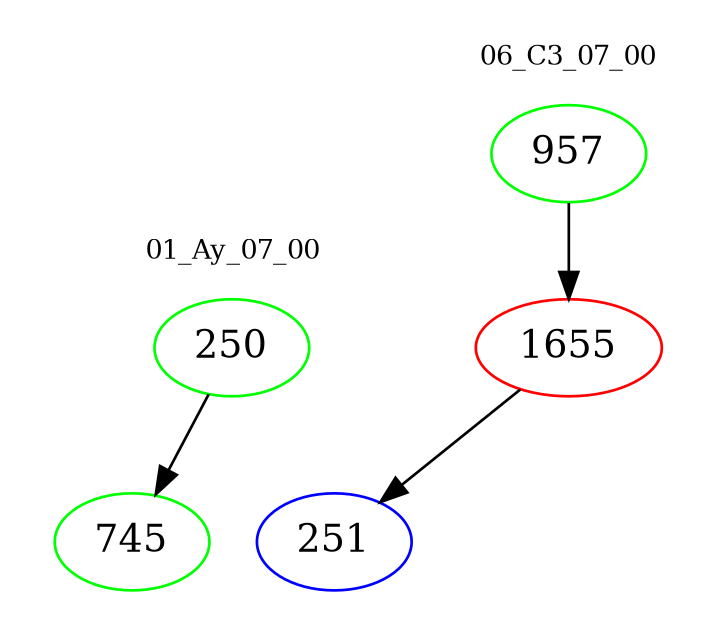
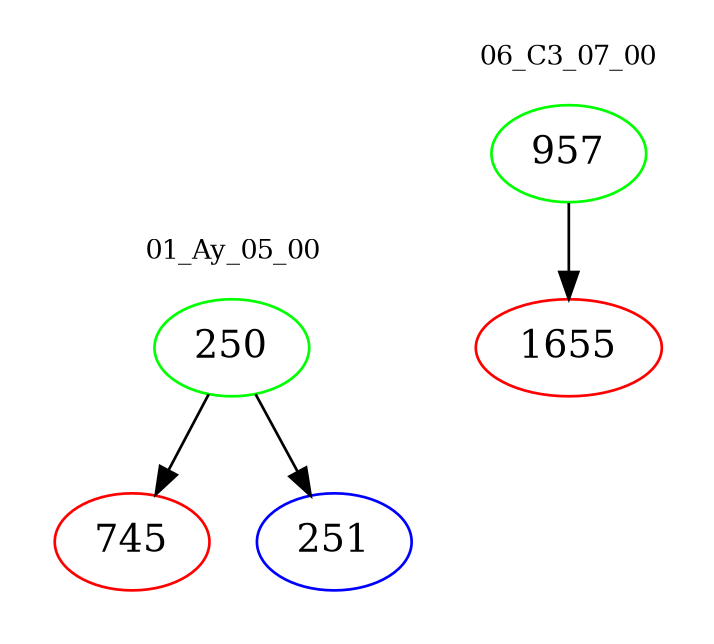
(233, 252) -> (233, 252)
(461, 437) -> (277, 433)
(132, 542) -> (132, 542)
